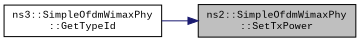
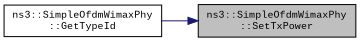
(277, 21) -> (277, 21)
